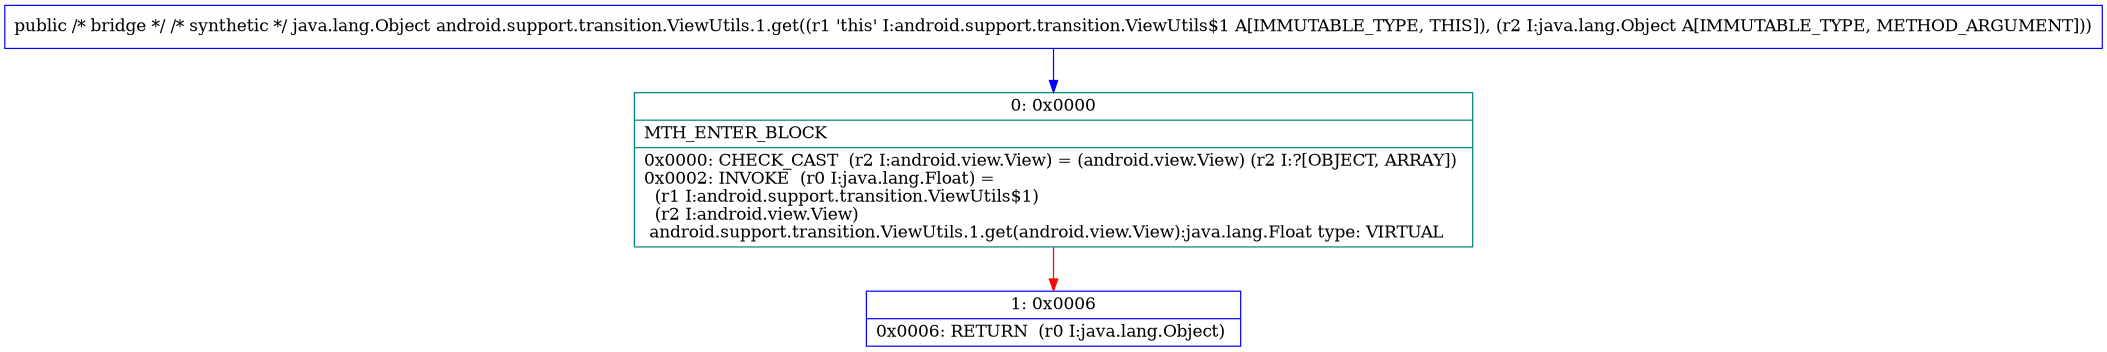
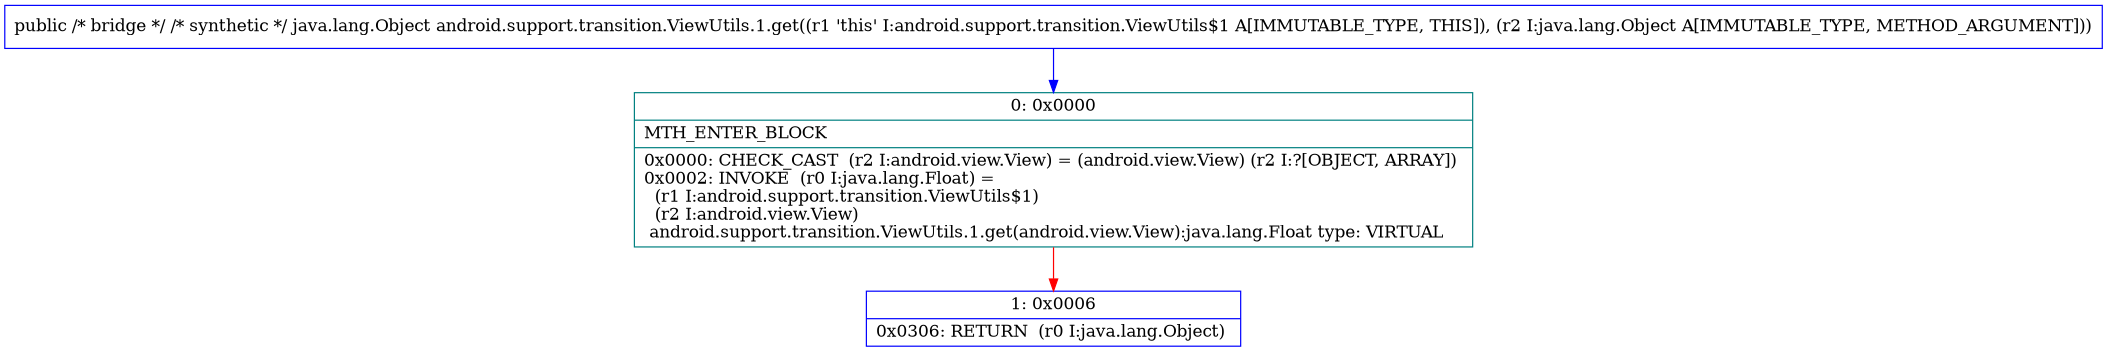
(1054, 332) -> (1054, 332)
